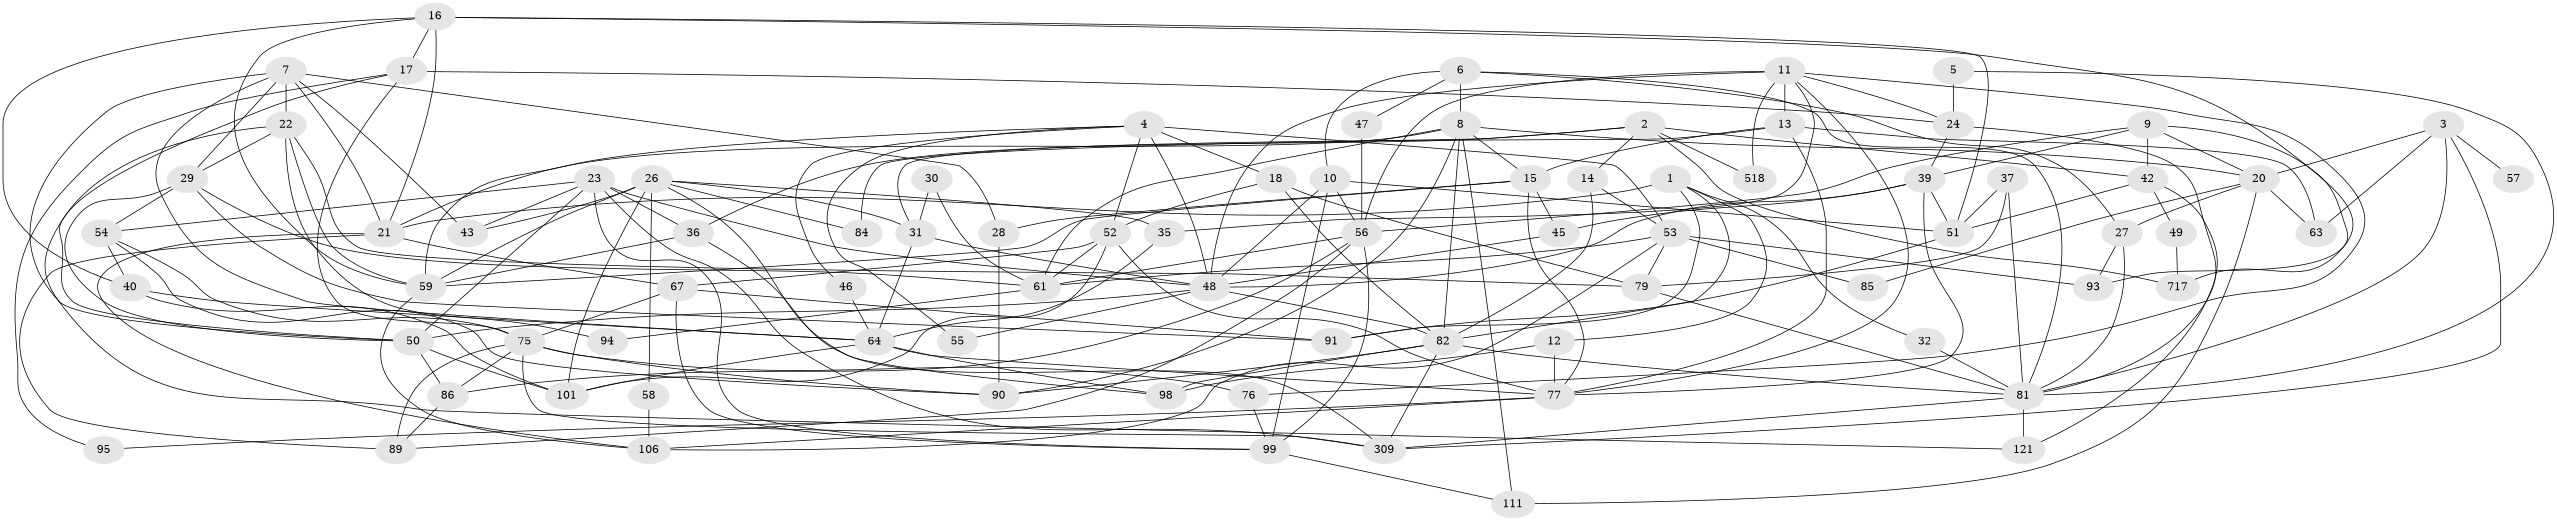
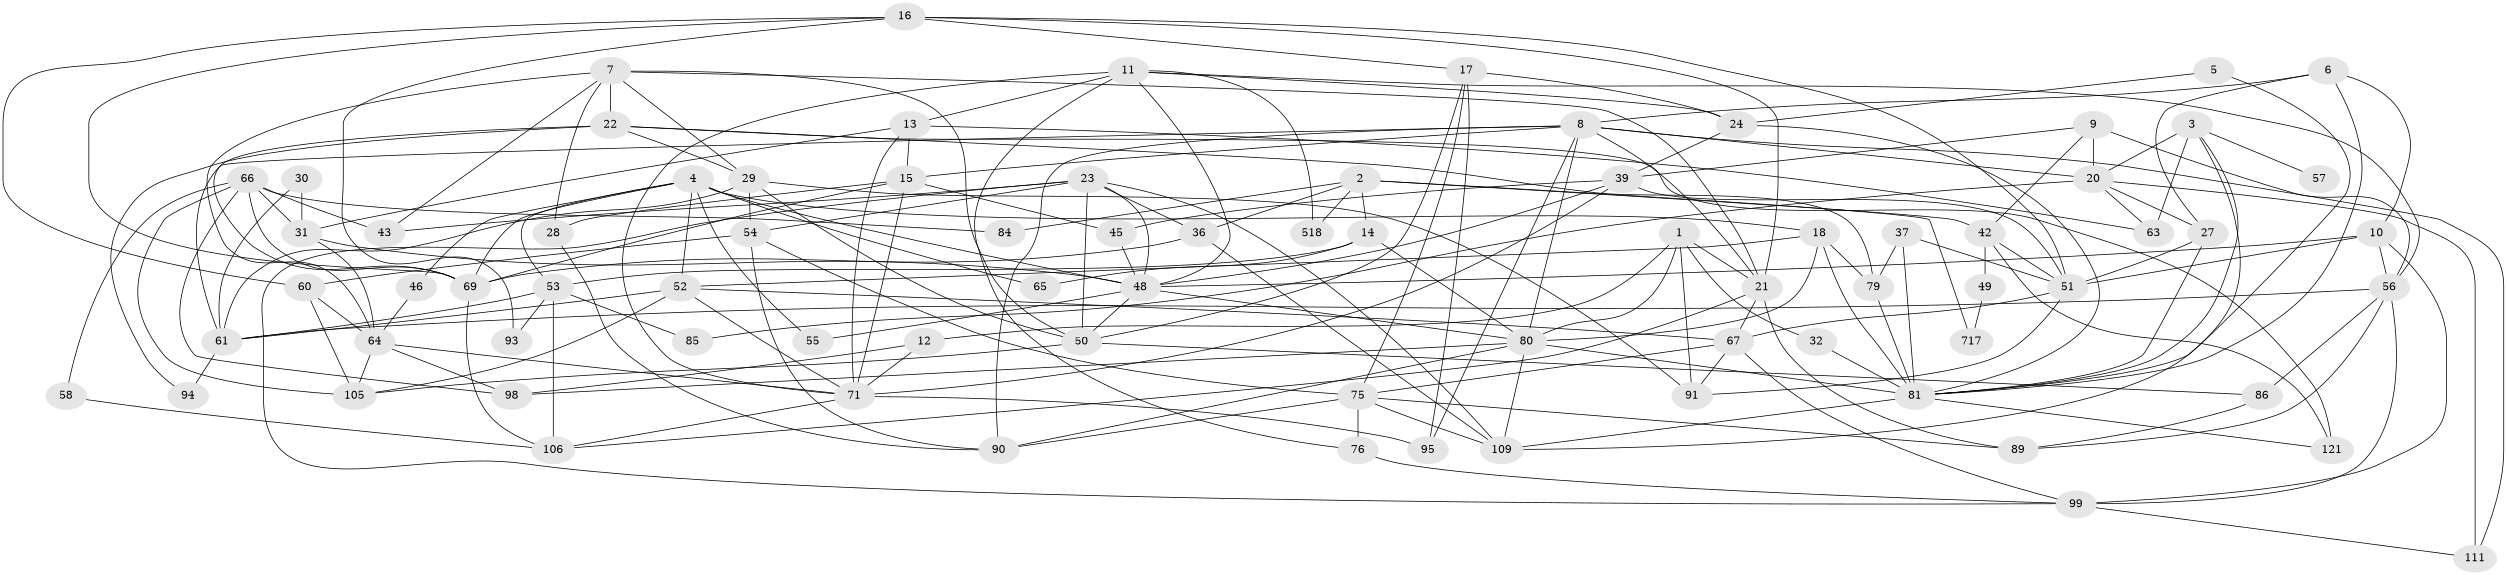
(1362, 125) -> none
(652, 179) -> (248, 179)
(2339, 207) -> none
(1165, 233) -> none
(1656, 260) -> none
(2108, 260) -> (2139, 263)
(130, 288) -> (305, 288)
(426, 288) -> (470, 288)
none -> (1040, 288)
none -> (1504, 288)
none -> (1853, 313)
none -> (1901, 315)
(1443, 342) -> (1527, 342)
(480, 373) -> none
(567, 396) -> (355, 396)
(1554, 396) -> (854, 396)
(1384, 450) -> (1502, 450)
